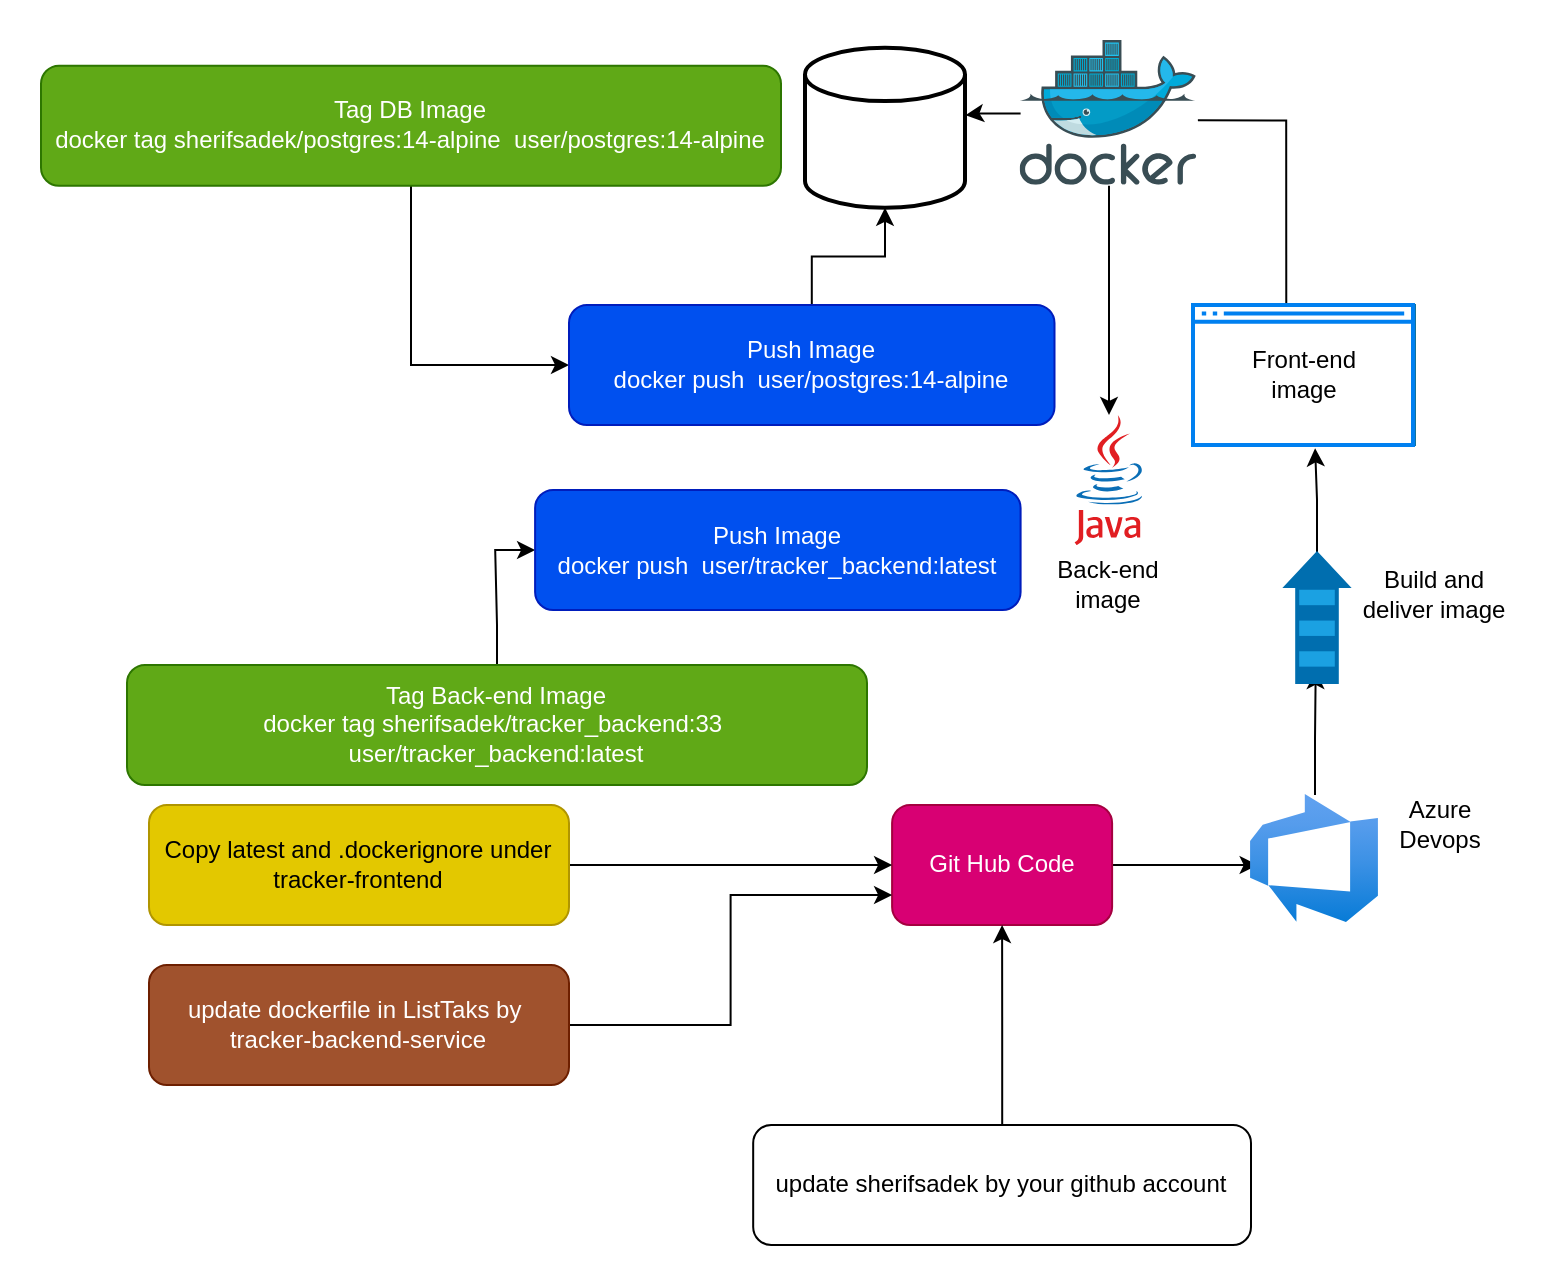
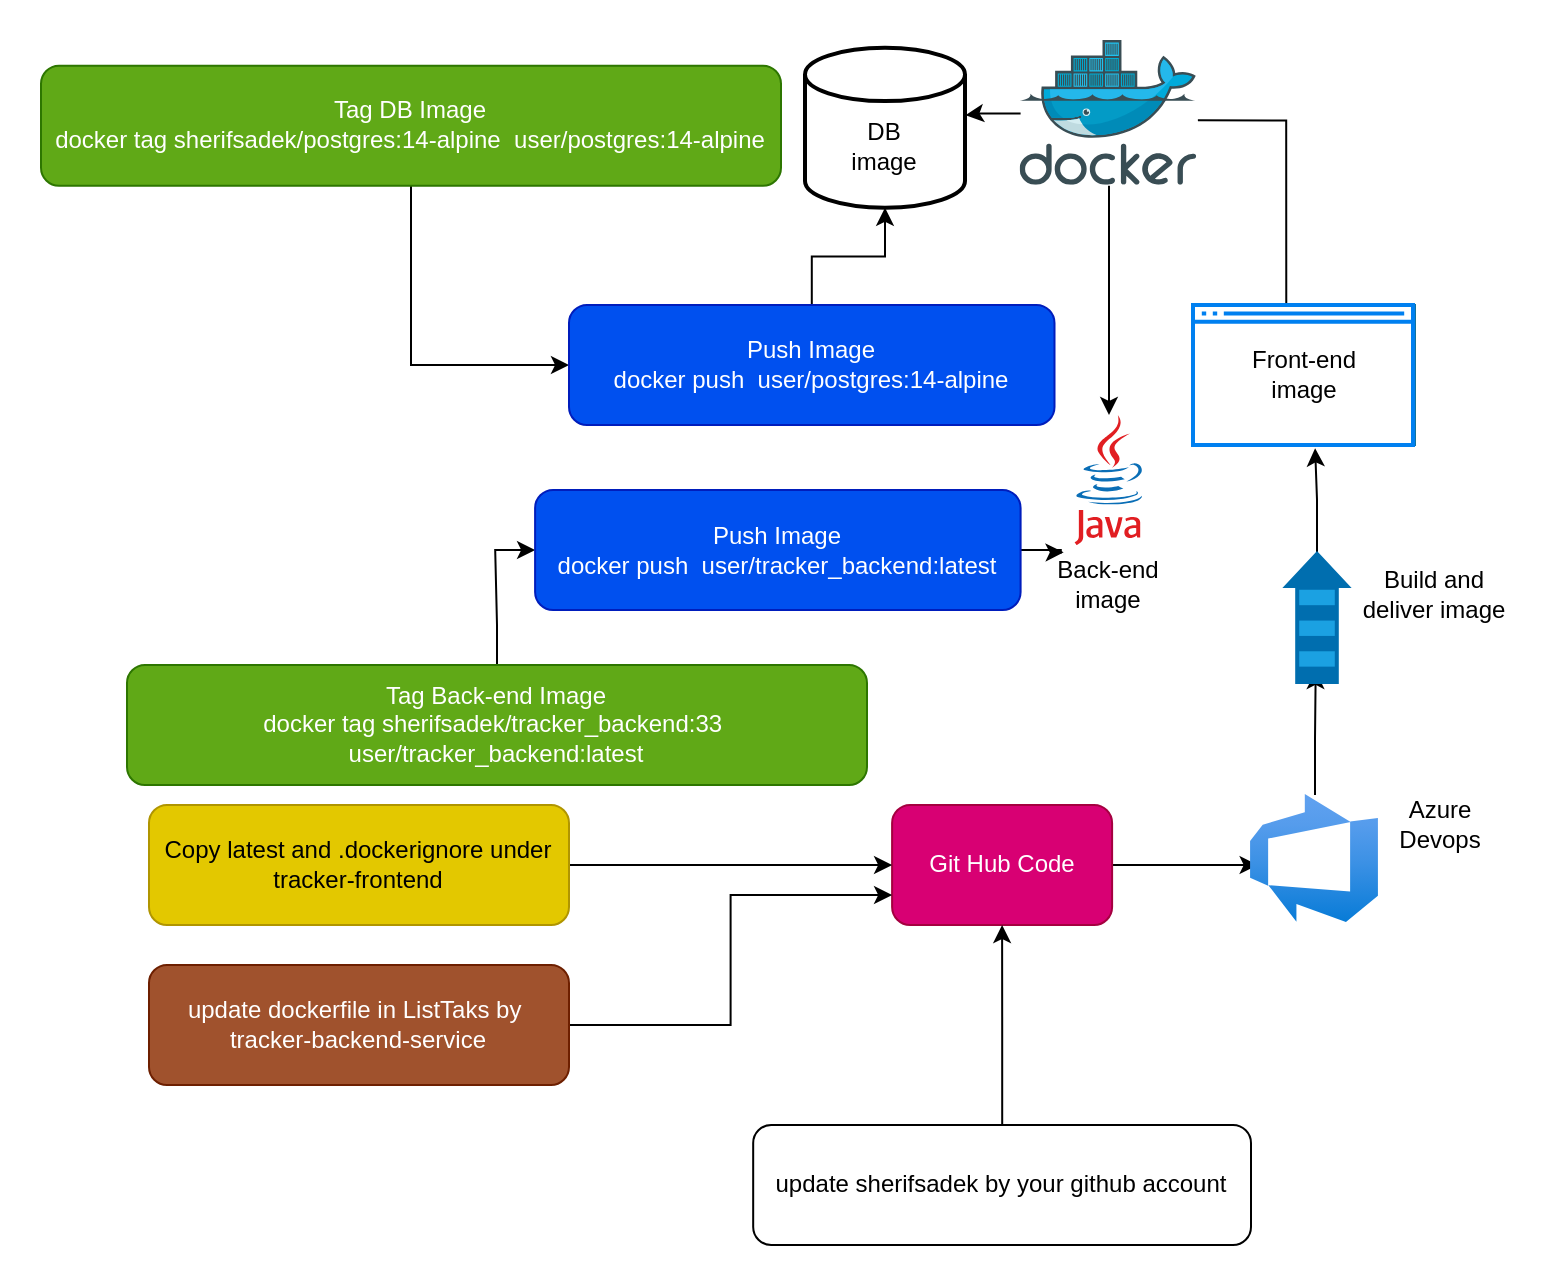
none -> (885, 148)
none -> (1046, 550)
